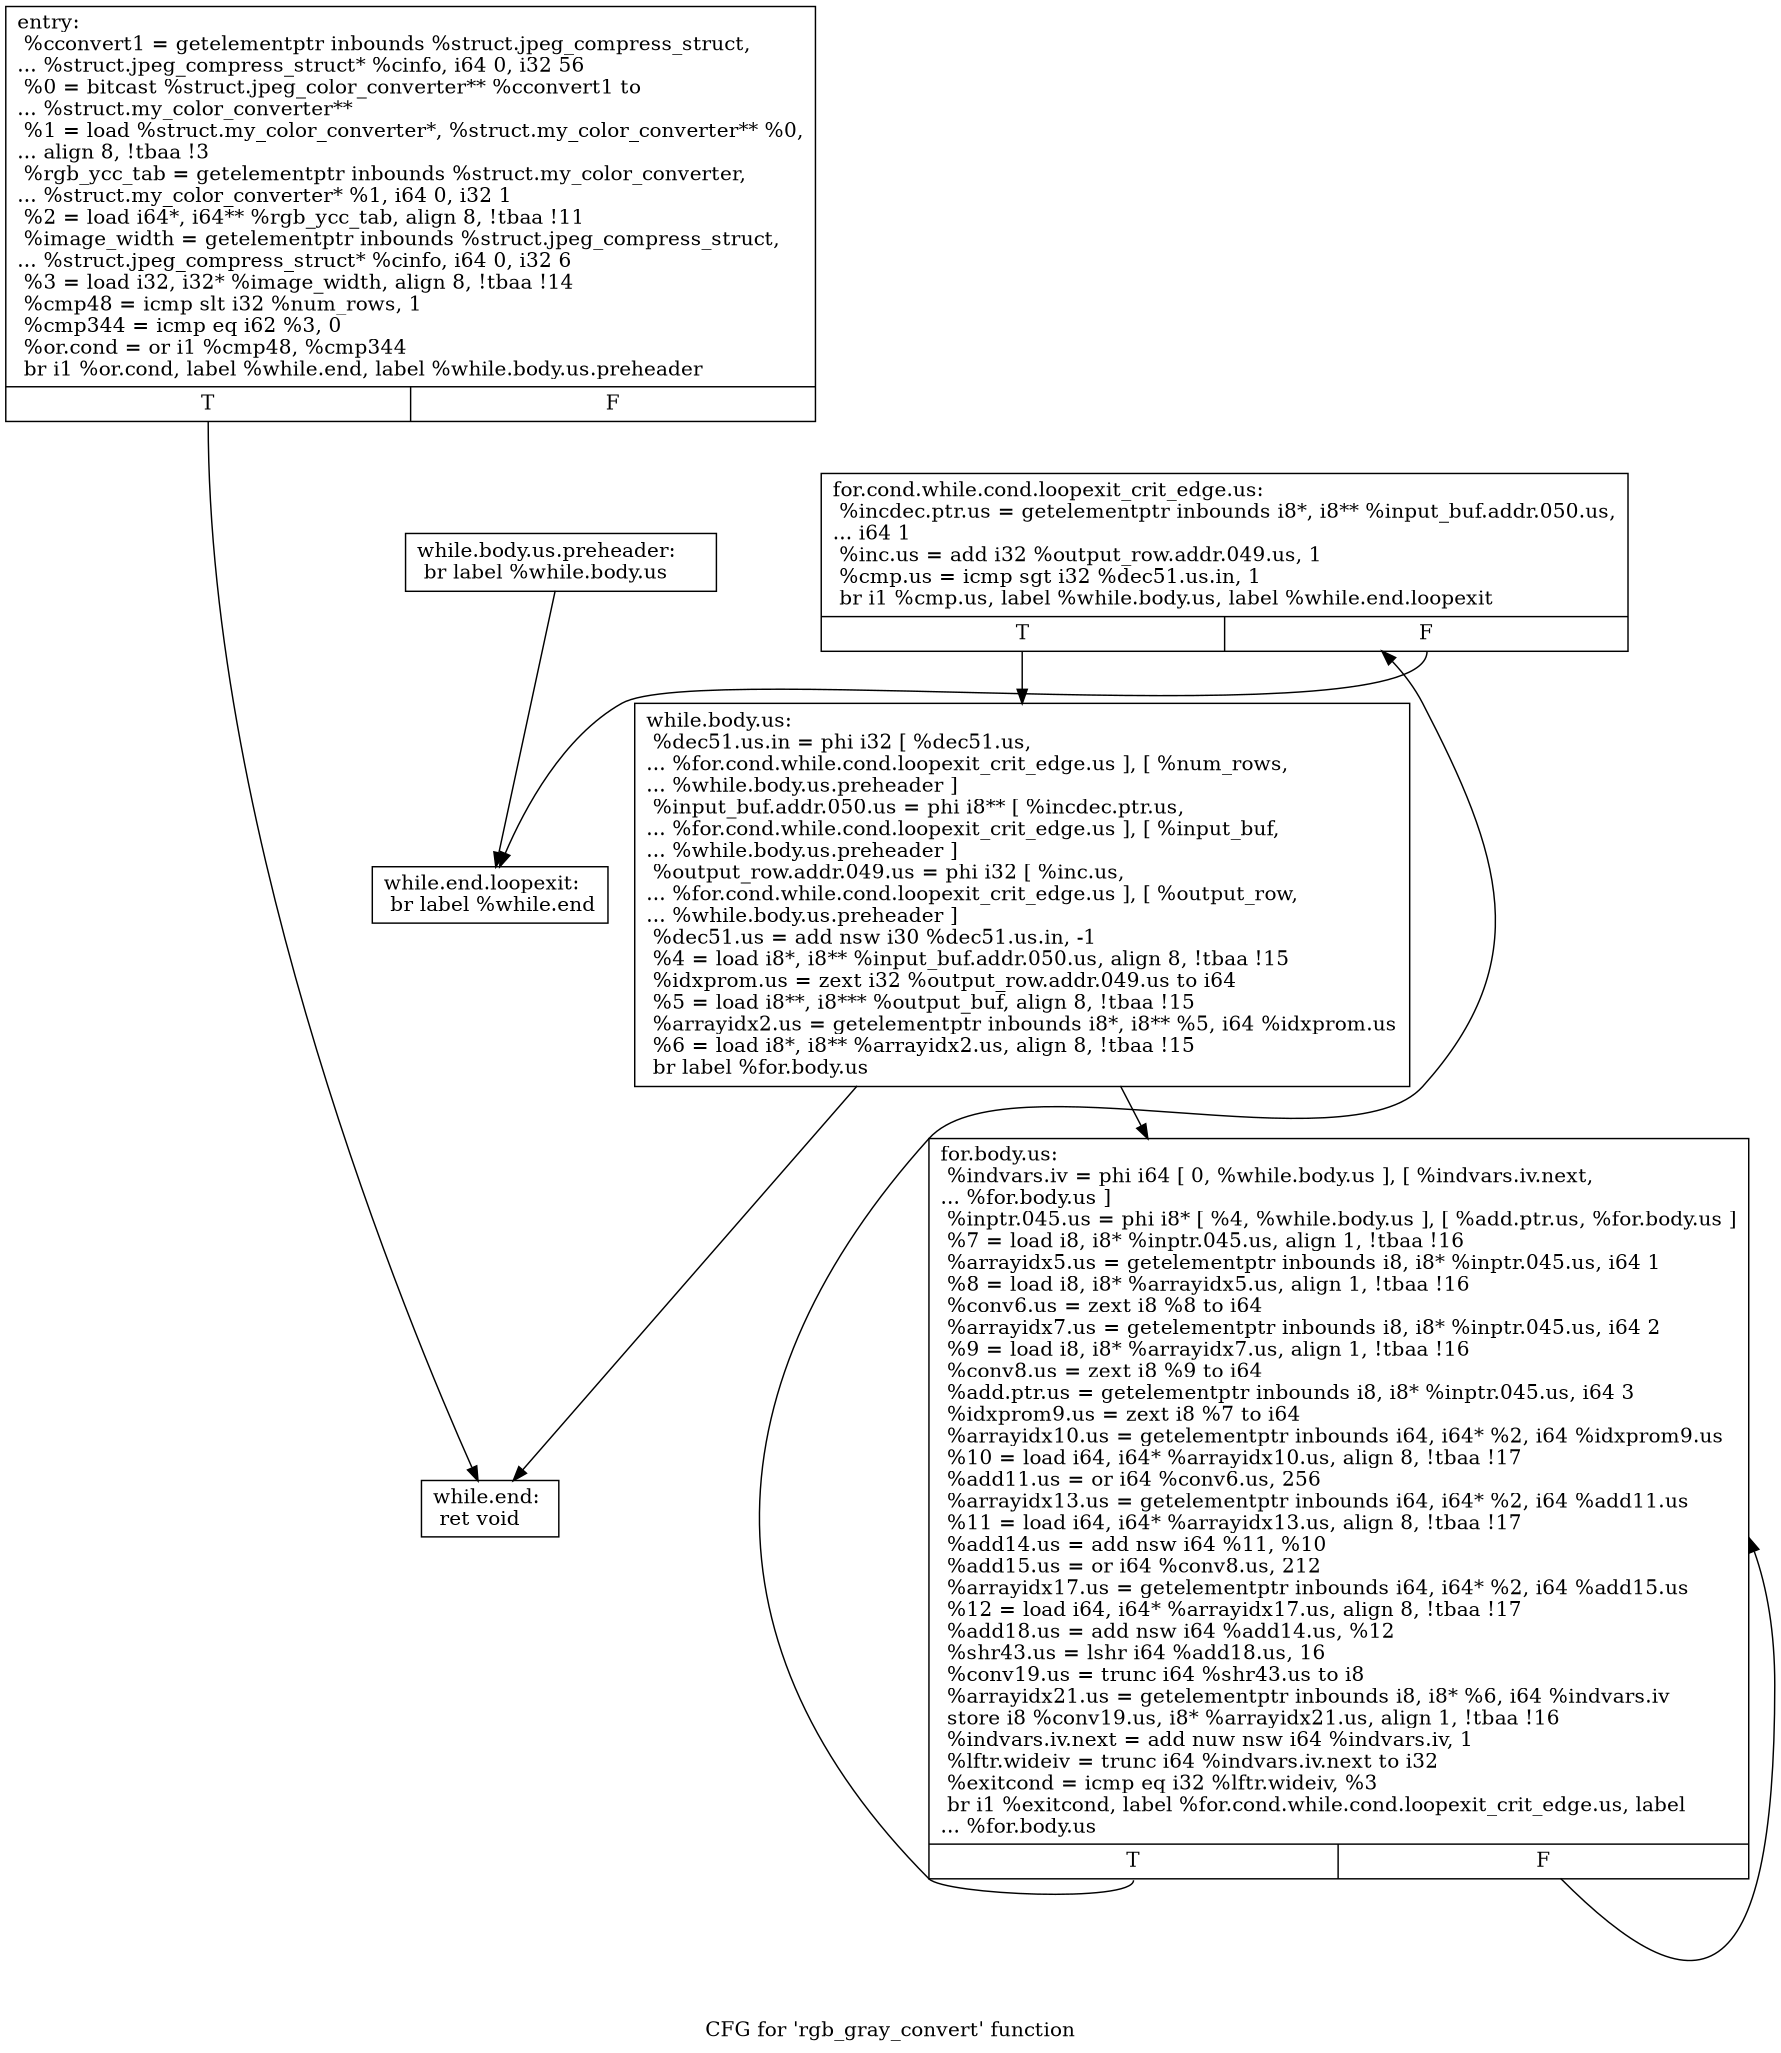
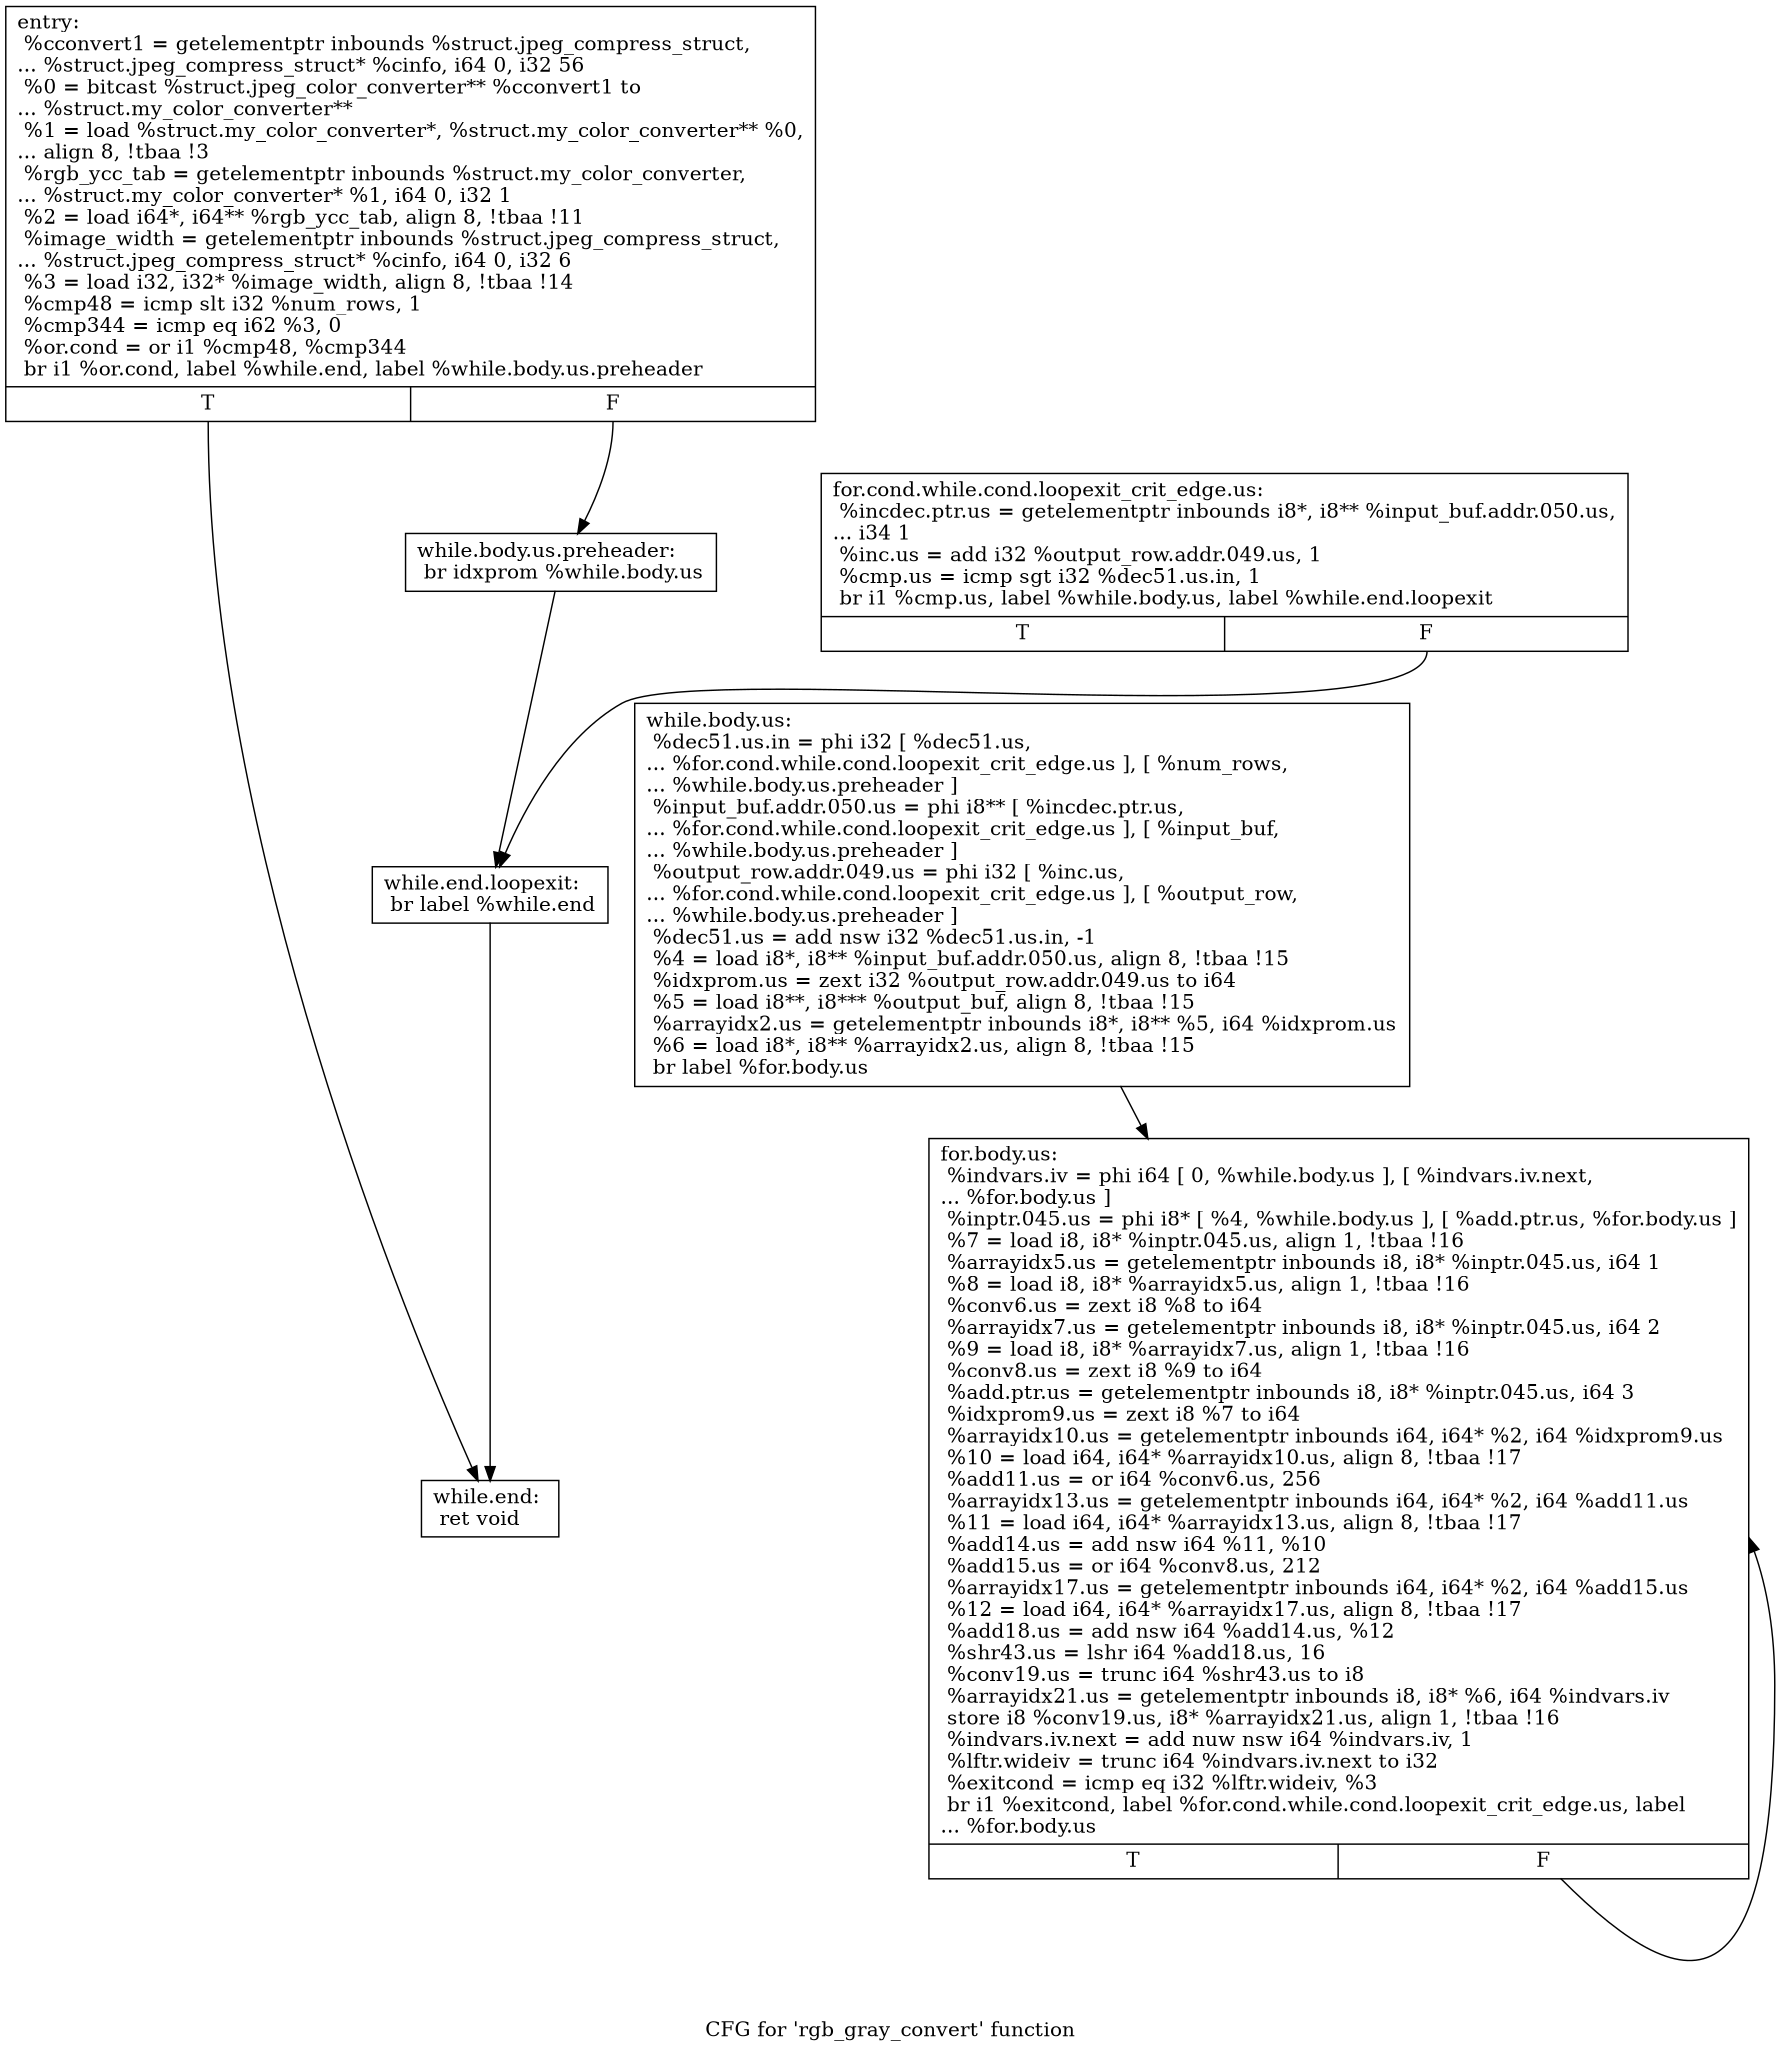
none -> (604, 473)
(873, 533) -> (873, 533)
(543, 572) -> (561, 572)
(1022, 670) -> none
(872, 938) -> (872, 938)
(908, 1165) -> none
(690, 1278) -> (490, 1194)
